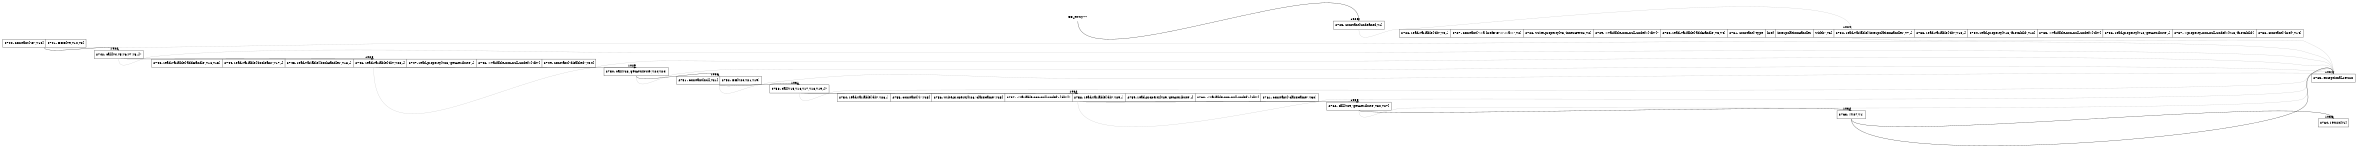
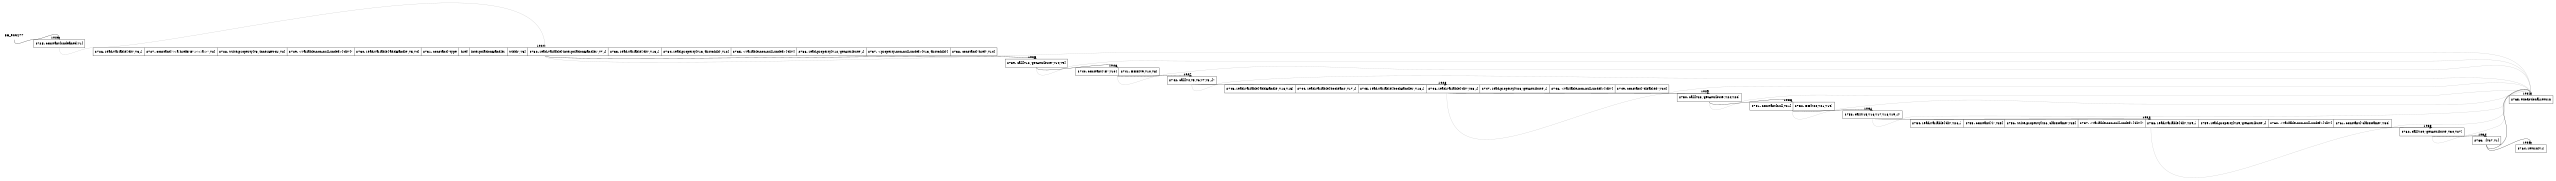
none -> (1036, 63)
